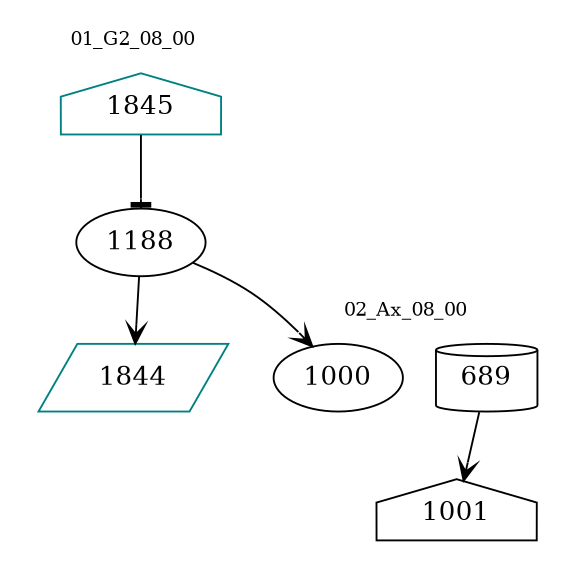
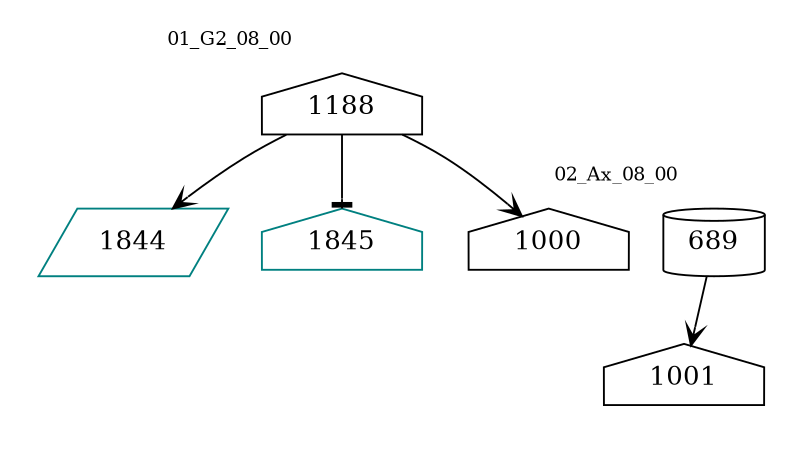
(141, 167) -> (342, 167)
(141, 242) -> (342, 107)
(338, 378) -> (549, 242)
